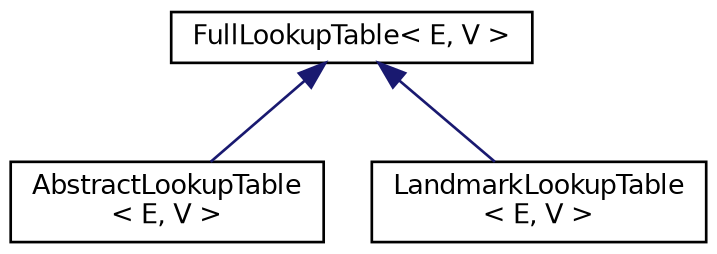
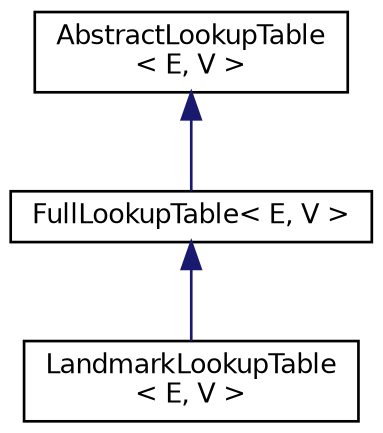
(258, 121) -> (191, 155)
